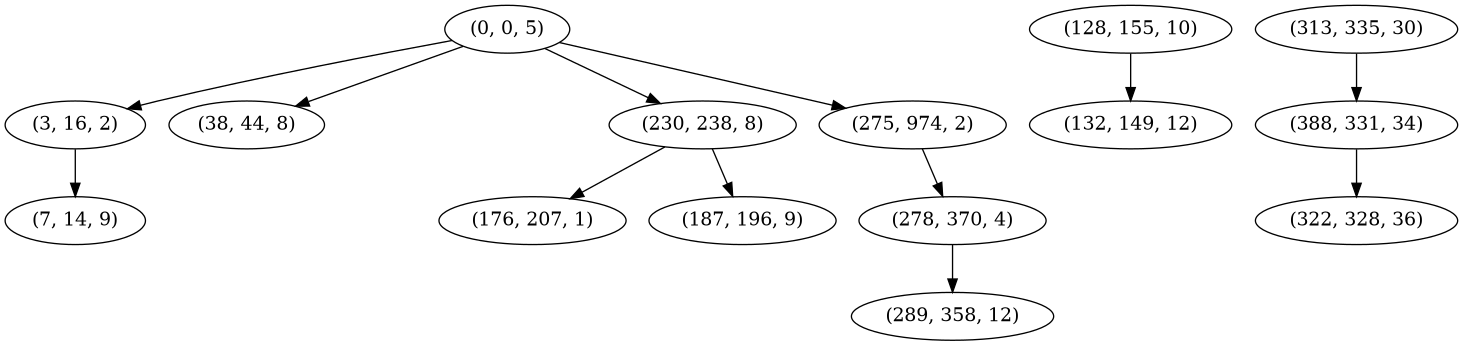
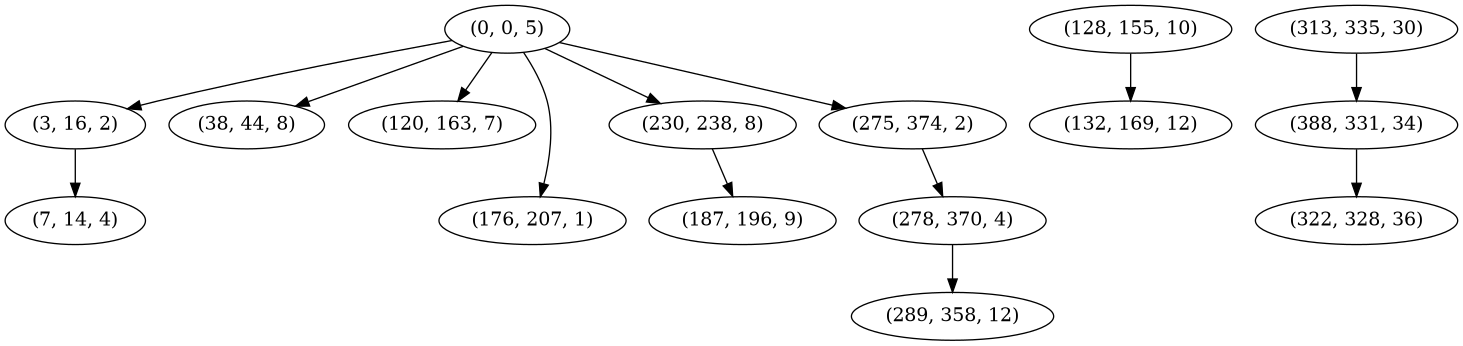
none -> (442, 125)
(913, 125) -> (913, 125)
(1131, 125) -> (1131, 125)
(623, 170) -> (550, 116)
(75, 221) -> (75, 221)
